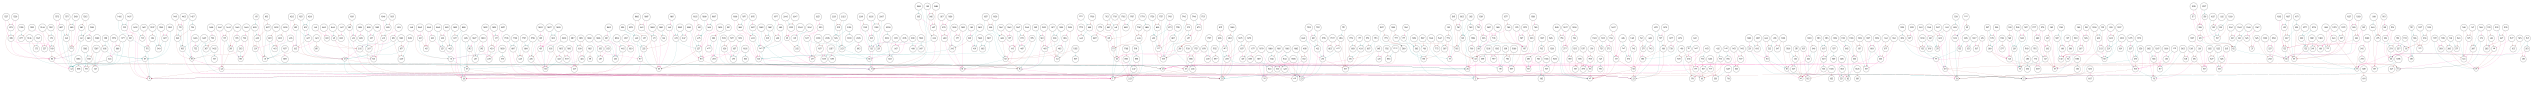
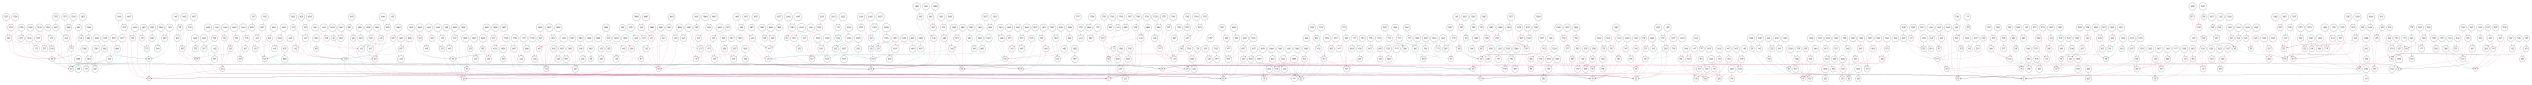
none -> (1136, 28)
